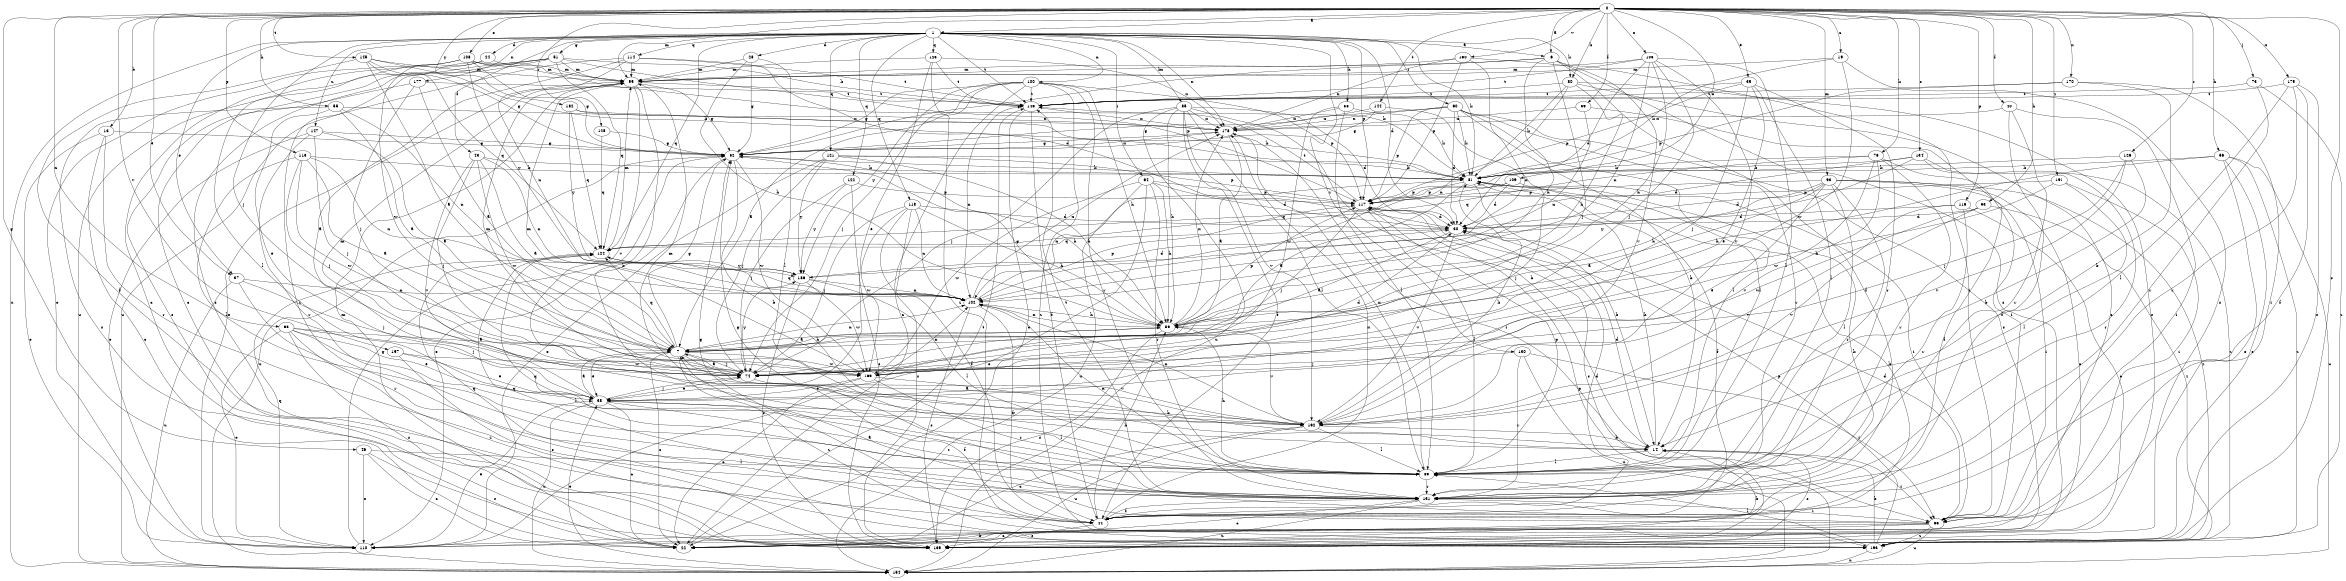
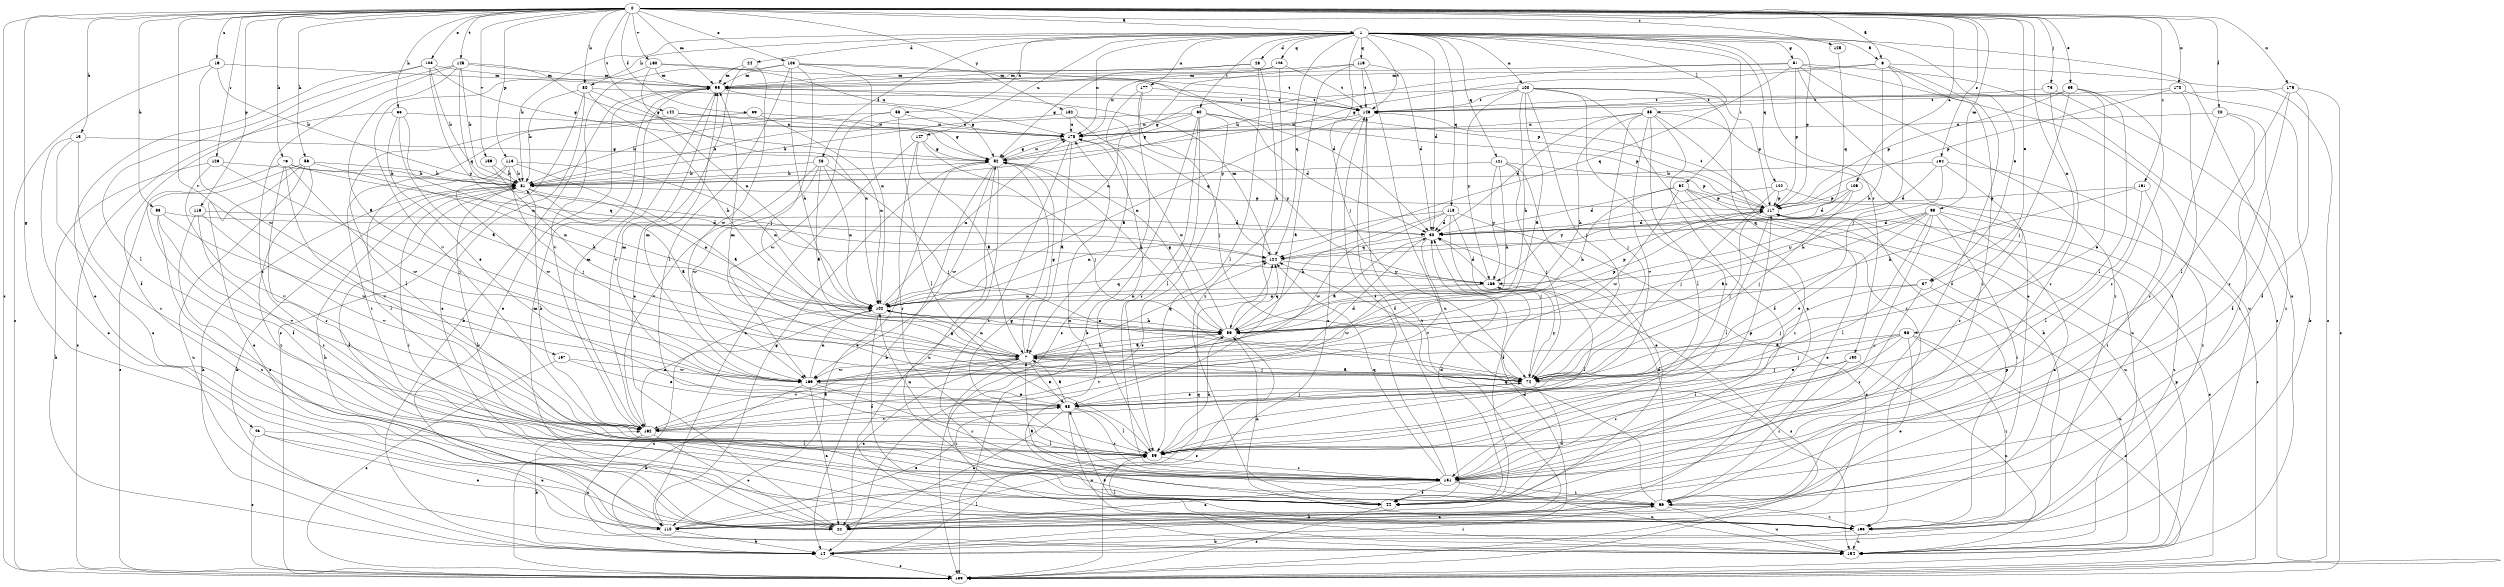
(631, 58) -> (1361, 63)
(803, 81) -> (1163, 141)
(665, 145) -> none
none -> (489, 162)
(1408, 168) -> (1223, 174)
(1630, 186) -> none
(862, 328) -> none
(1483, 431) -> (580, 544)
none -> (585, 437)
(608, 446) -> (1264, 302)
